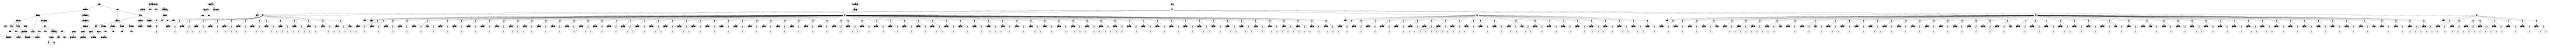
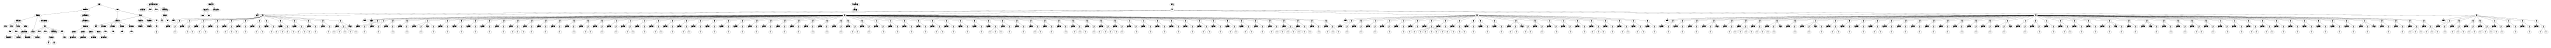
(58, 38) -> none
